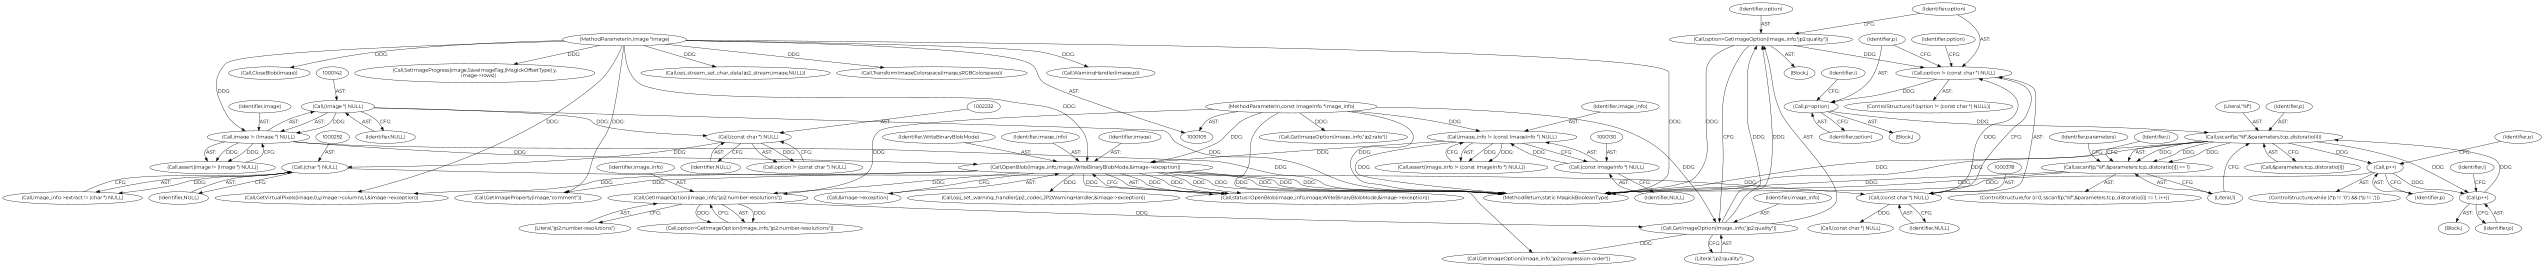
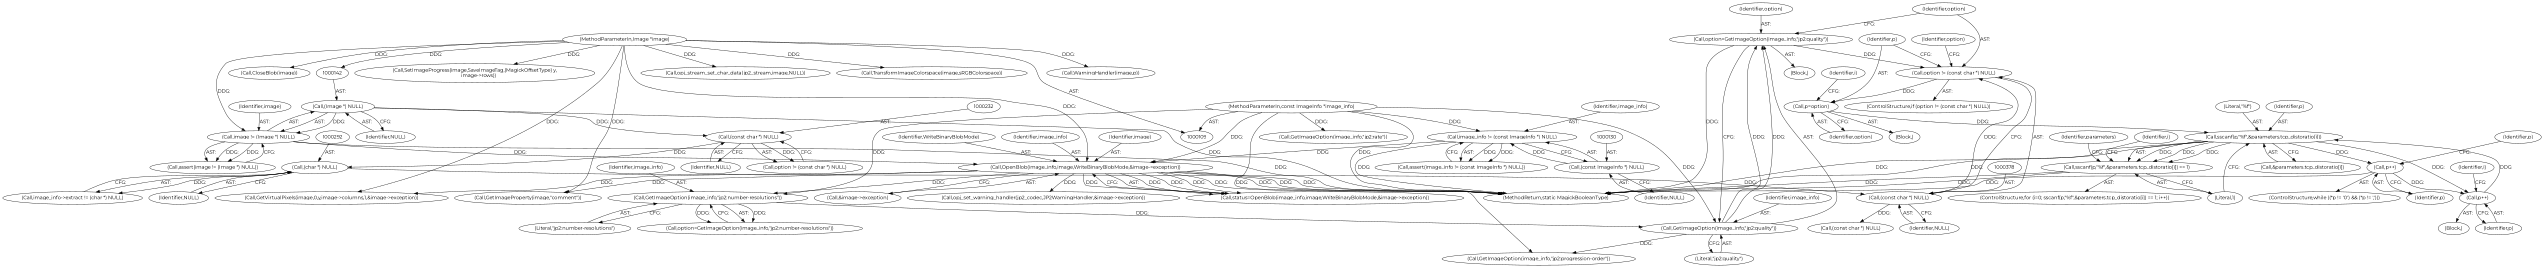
(1258, 48) -> (456, 50)
(984, 107) -> (984, 107)
